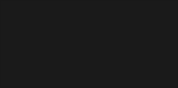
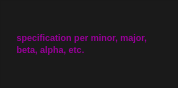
none -> (89, 44)
